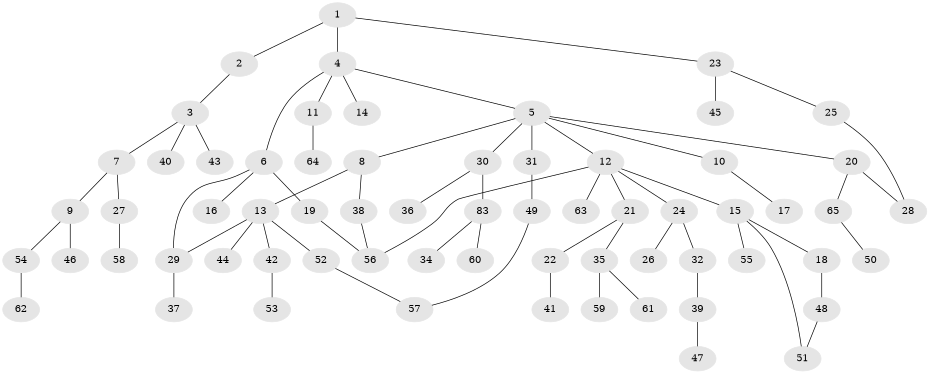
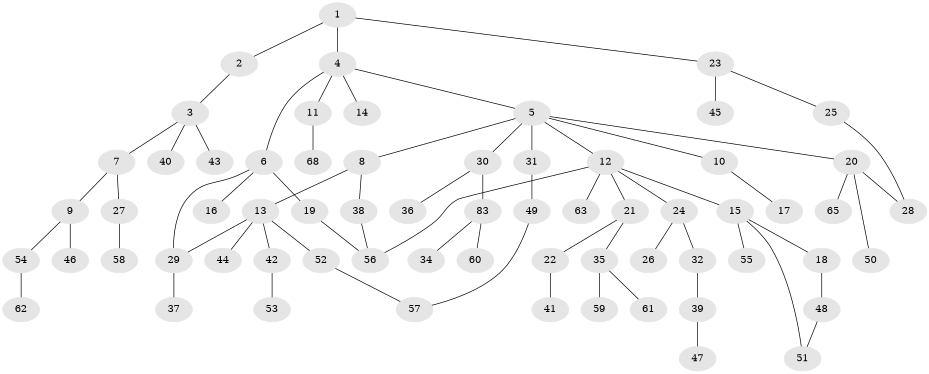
(313, 162) -> (313, 162)
(852, 236) -> (861, 211)
